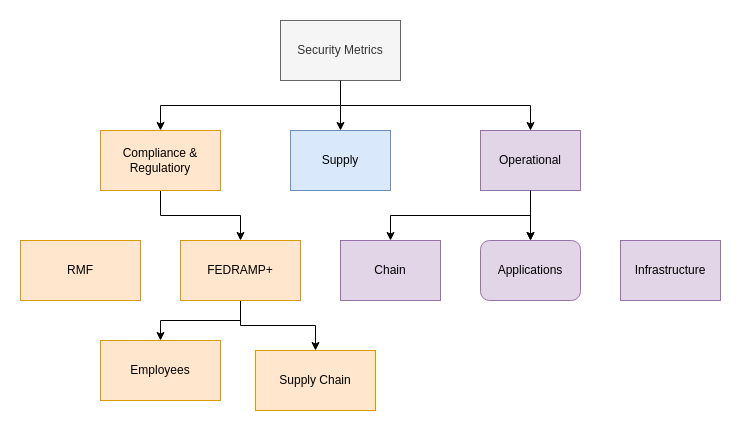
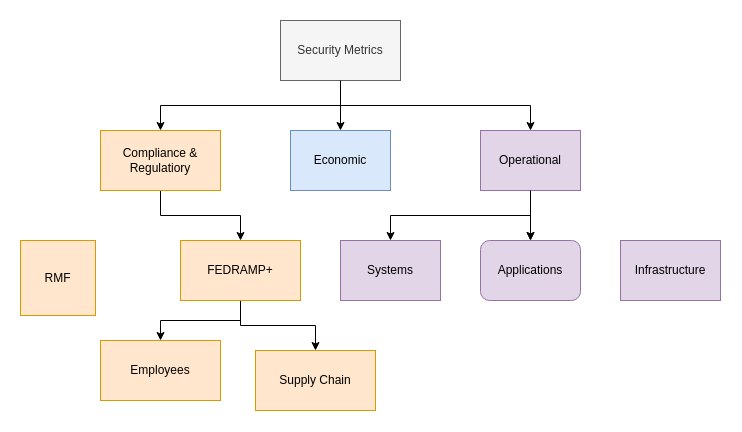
(341, 161) -> (341, 161)
(81, 271) -> (58, 278)
(391, 271) -> (391, 271)
